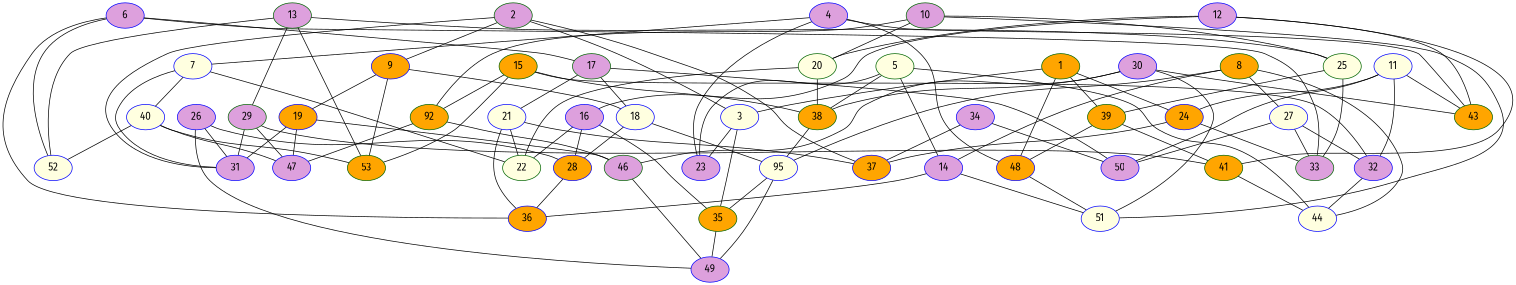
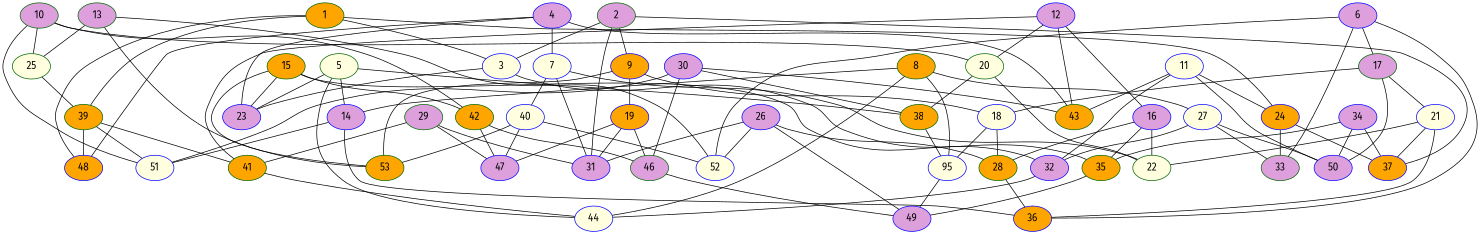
(270, 66) -> none
(654, 91) -> (264, 92)
(1341, 116) -> none
(429, 117) -> (475, 117)
none -> (738, 143)
(572, 168) -> (998, 168)
(748, 193) -> (1227, 139)
(1058, 193) -> (119, 142)
